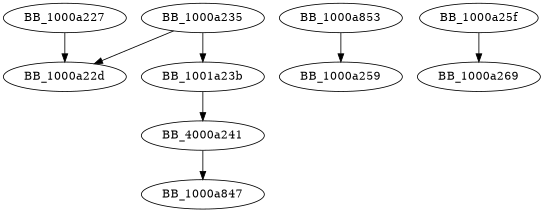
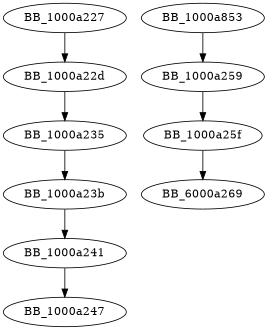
(138, 46) -> (65, 102)
(203, 77) -> (65, 194)
(479, 77) -> (203, 194)
none -> (203, 102)
(203, 136) -> (65, 253)
(203, 194) -> (65, 312)
